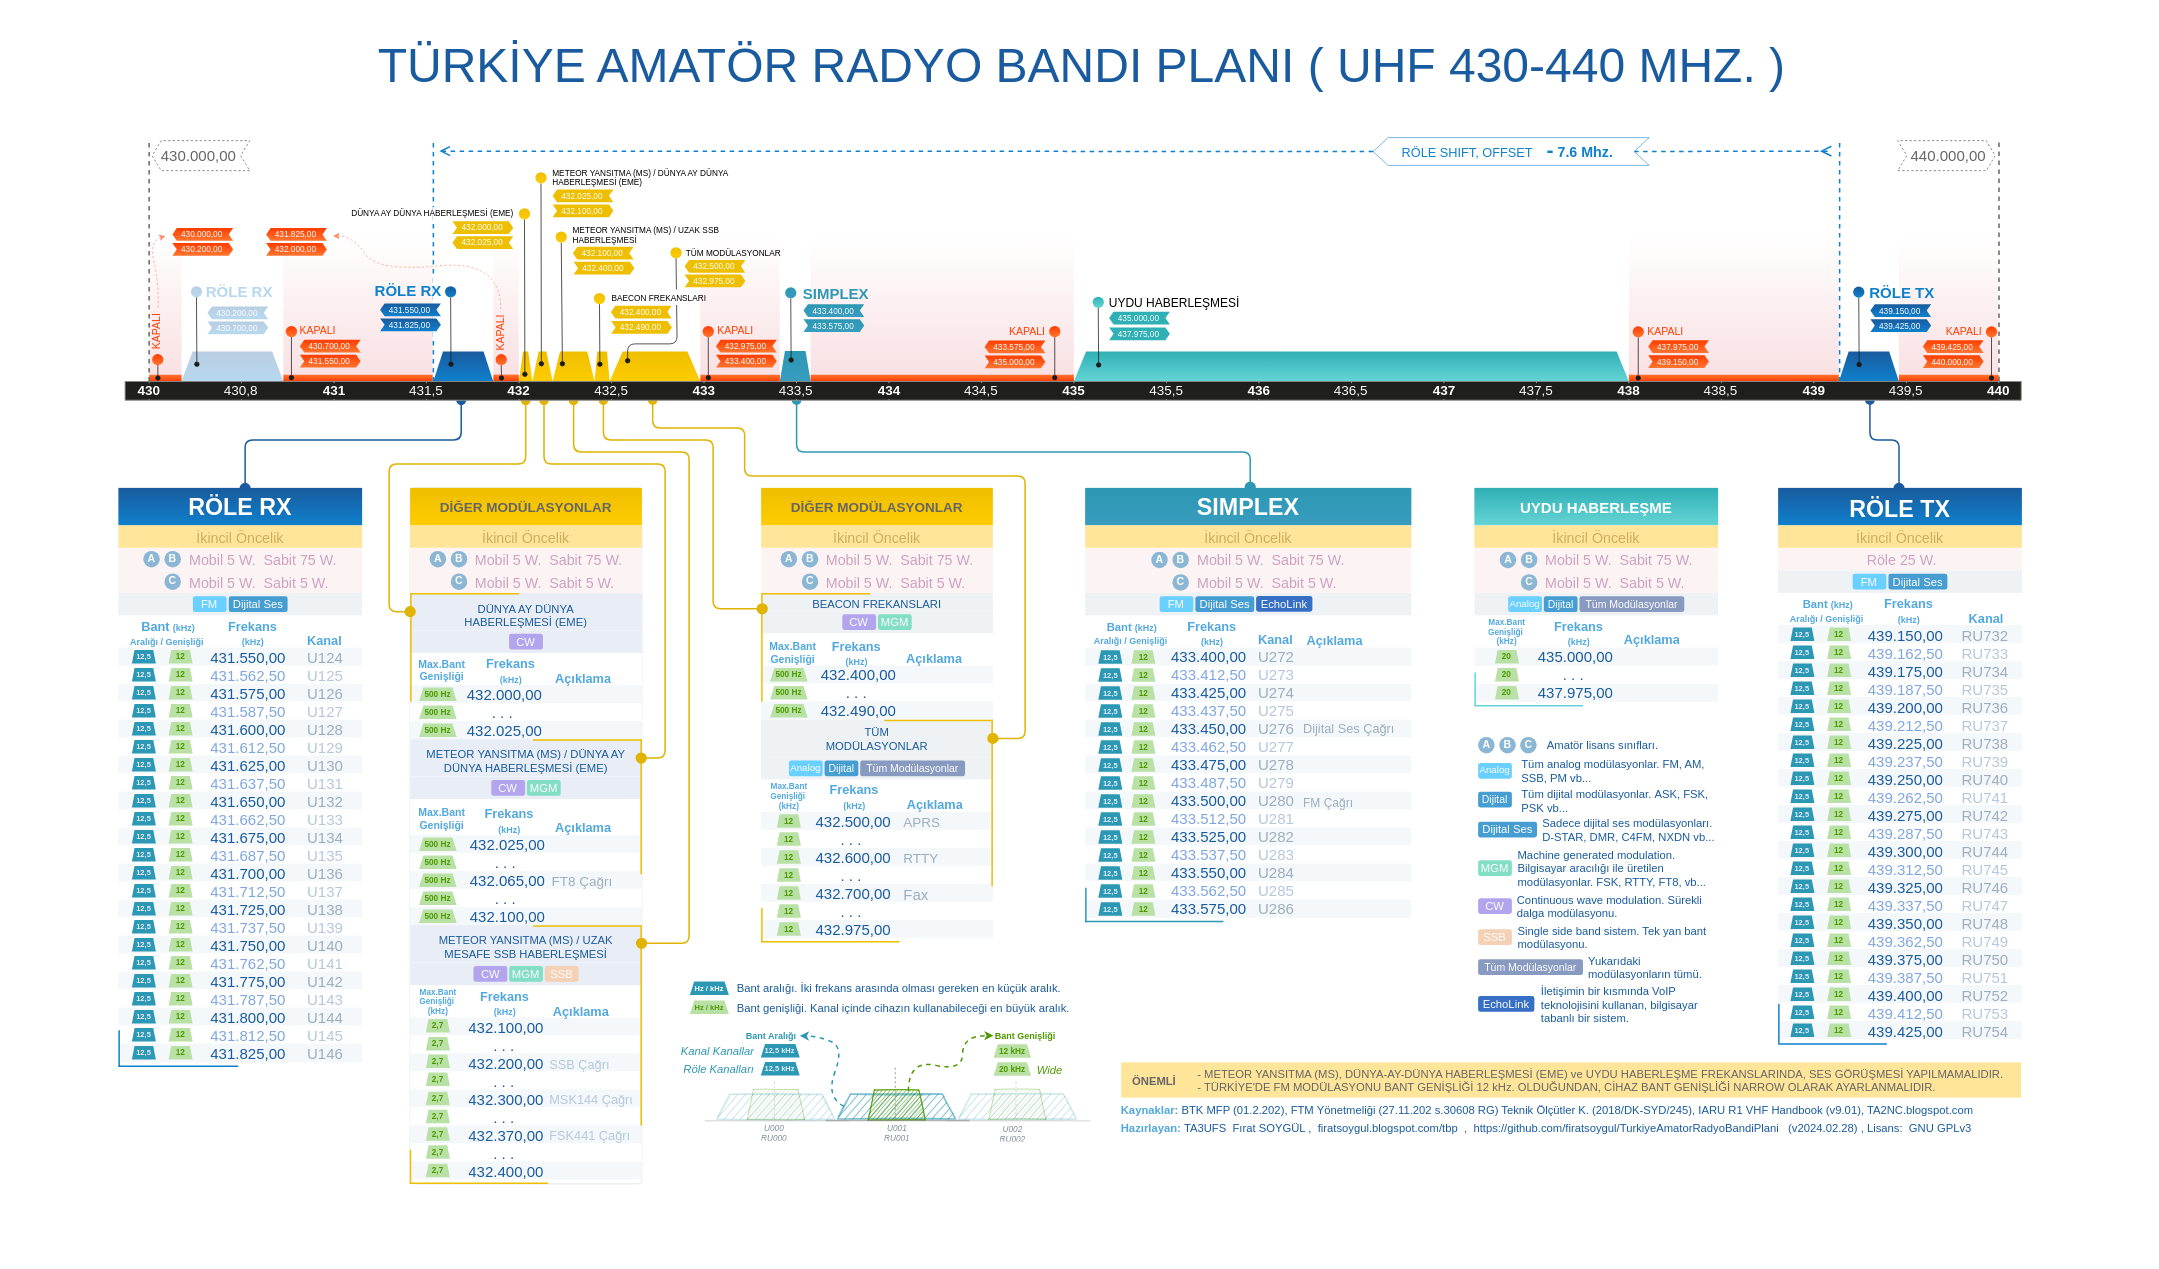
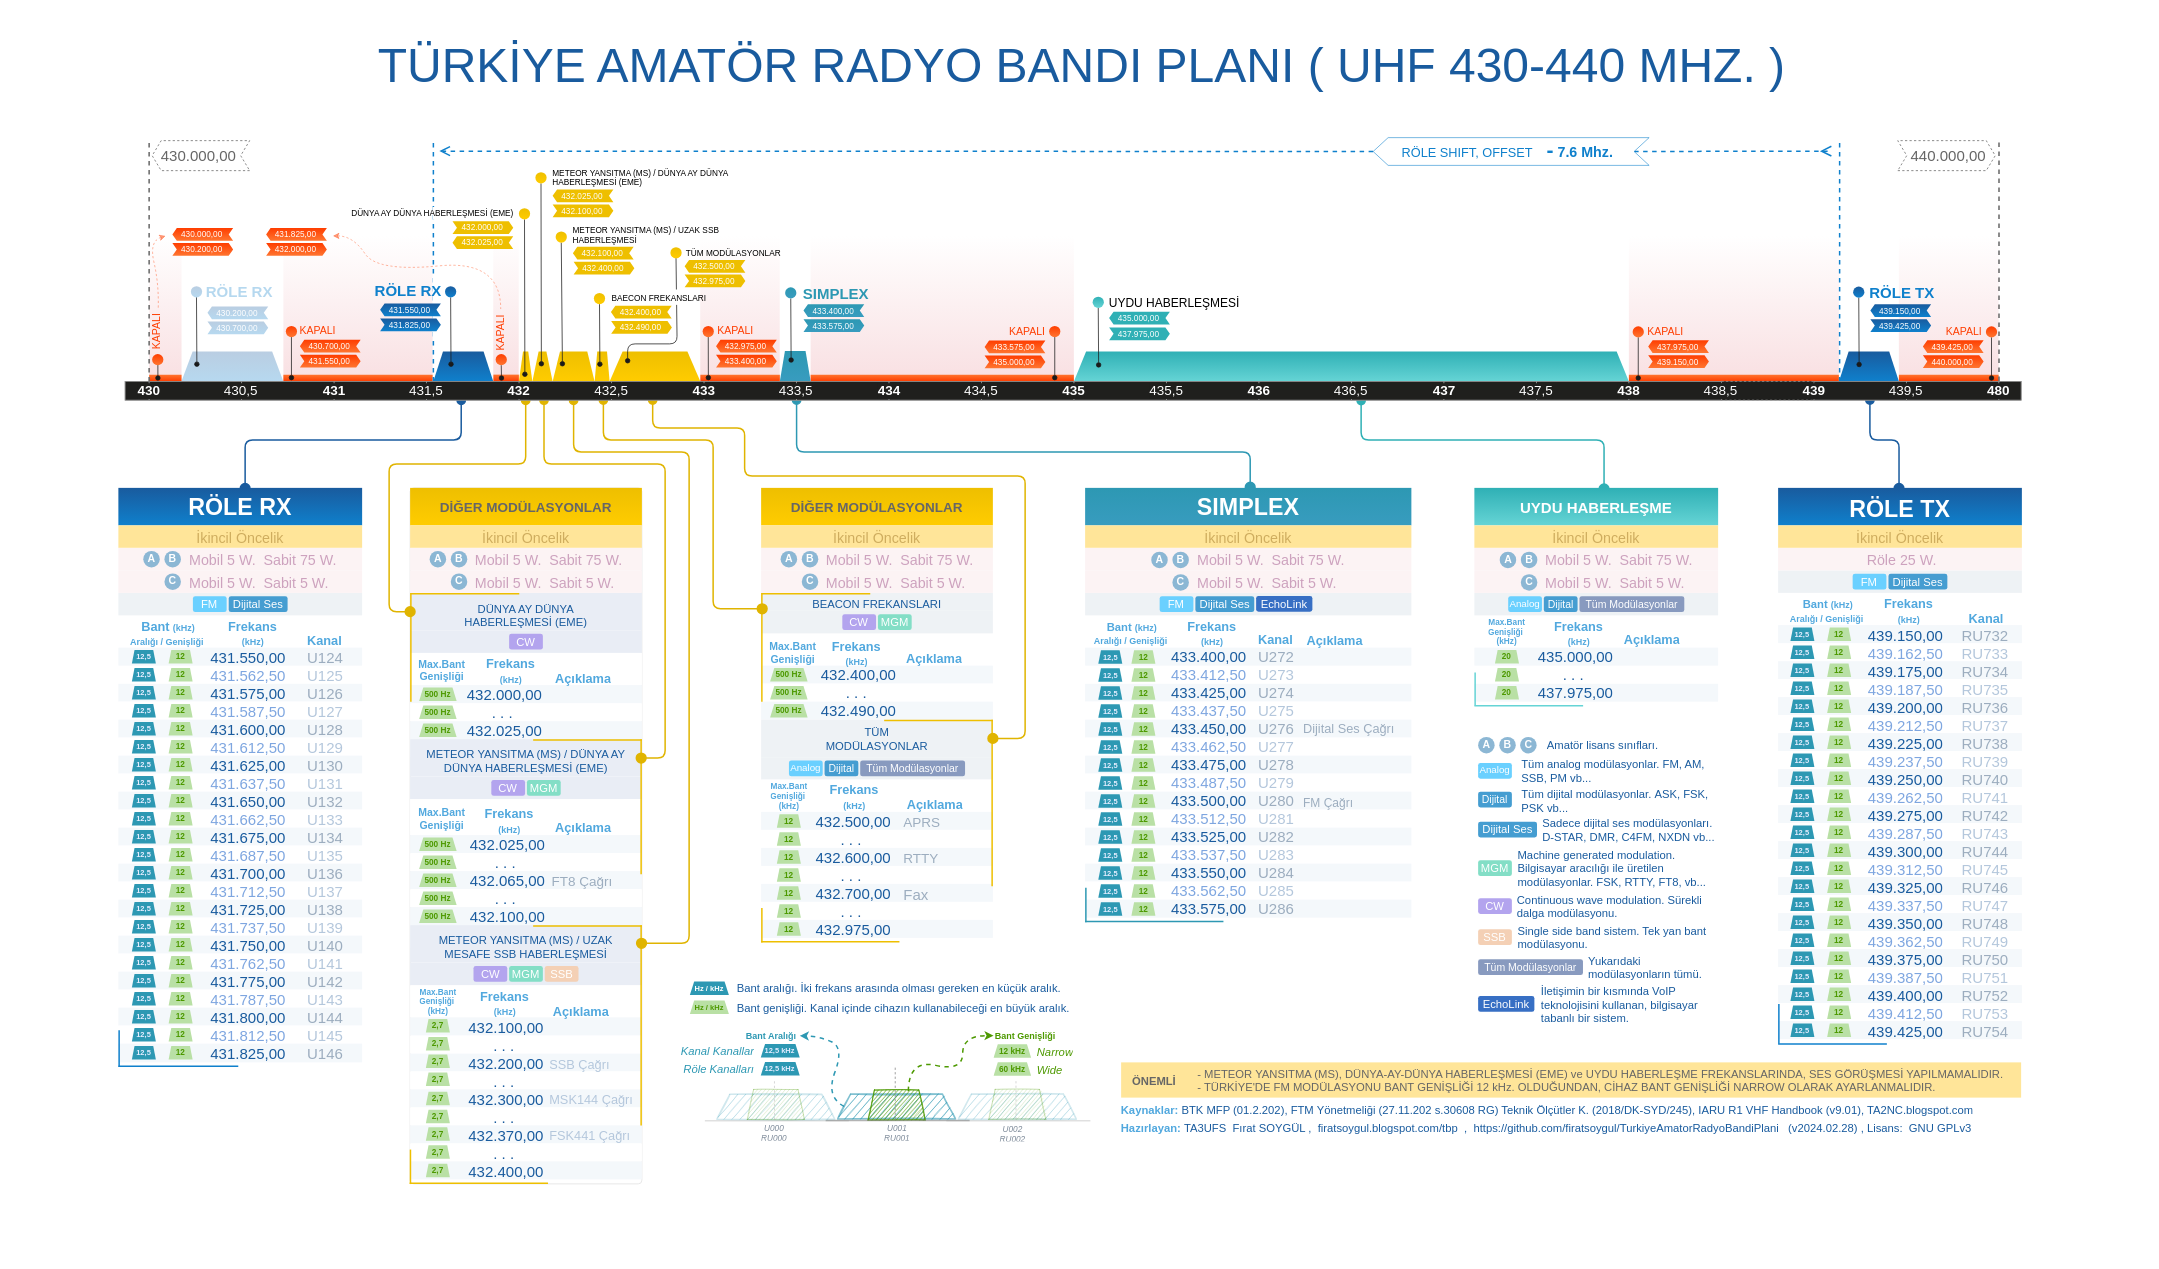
(241, 391) -> (241, 391)
(1767, 391) -> (1767, 391)
(1998, 391) -> (1998, 391)
none -> (1487, 440)
none -> (1055, 1051)
(1012, 1069) -> (1012, 1069)
